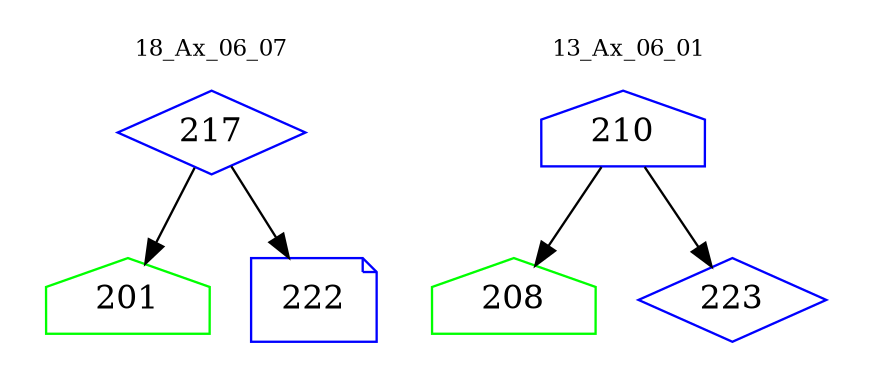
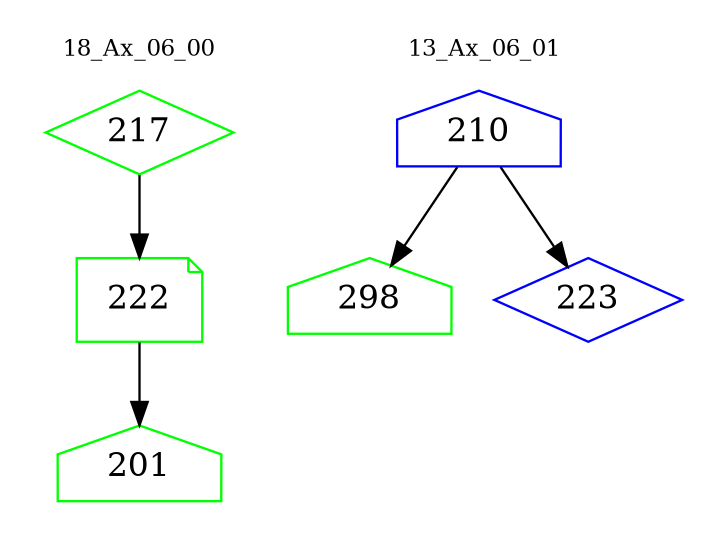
(212, 50) -> (140, 50)
(212, 133) -> (140, 133)
(176, 205) -> (140, 372)
(314, 300) -> (140, 300)
(514, 300) -> (370, 300)
